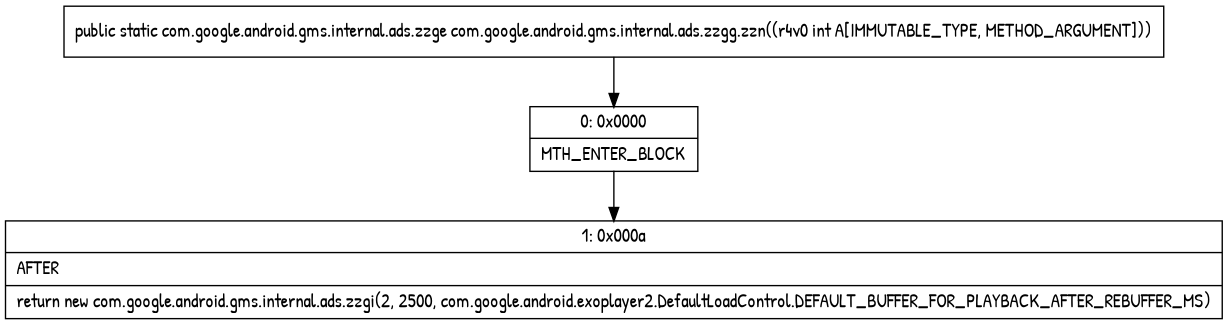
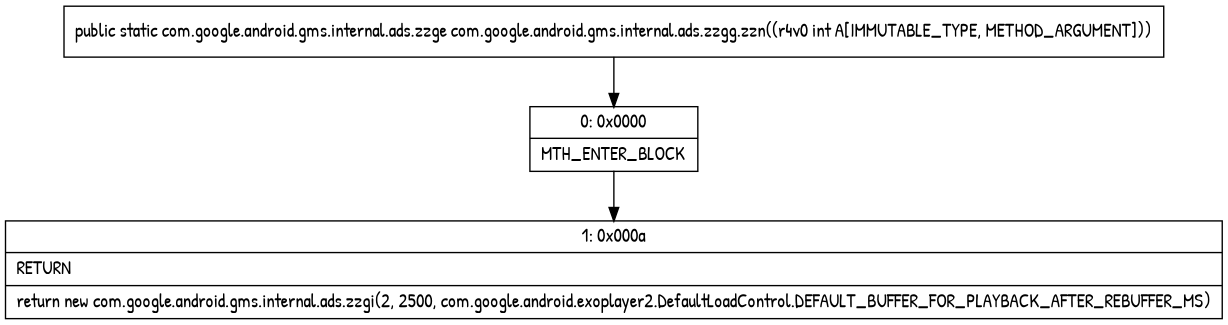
(38, 268) -> (44, 268)
